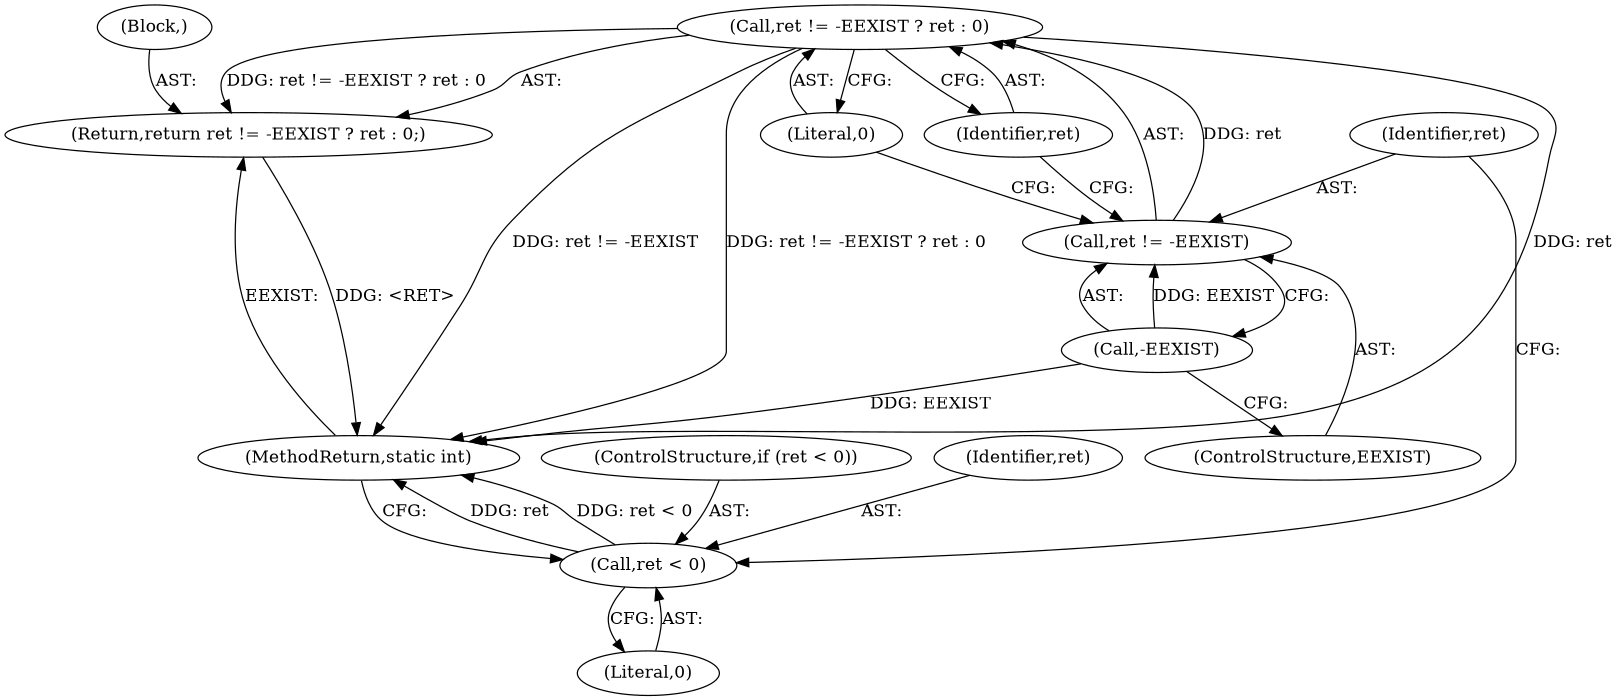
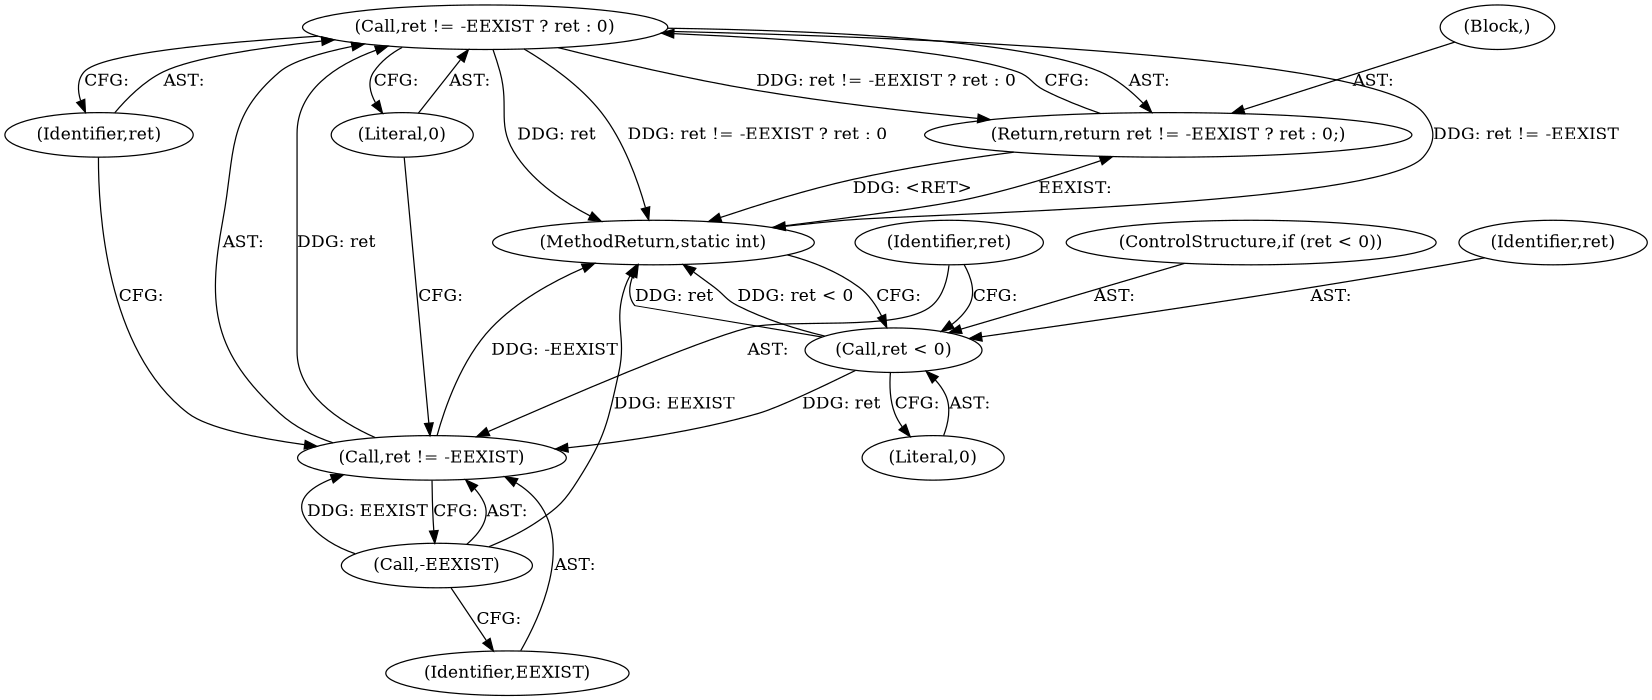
none -> (893, 49)
none -> (488, 332)
none -> (716, 424)
(1313, 458) -> (507, 673)
